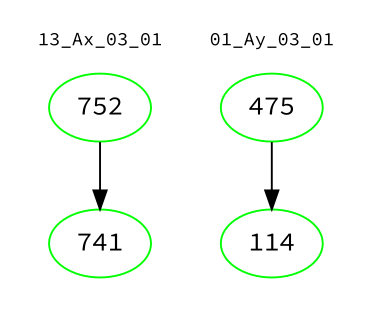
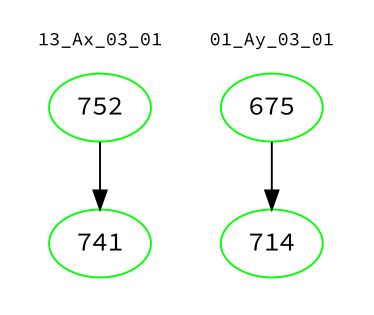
(272, 108) -> (272, 108)
(272, 243) -> (272, 243)
